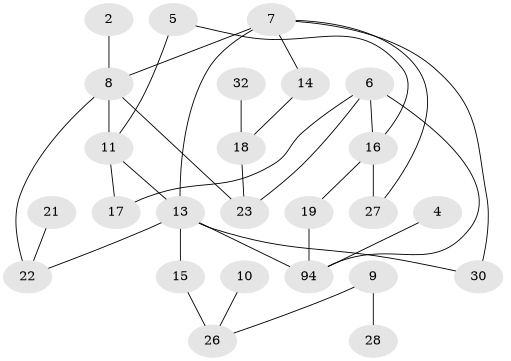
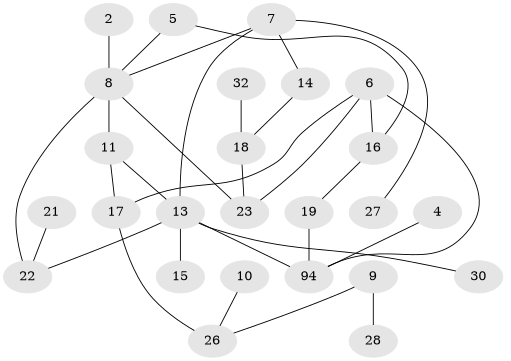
(148, 86) -> (141, 52)
(455, 90) -> none
(373, 180) -> none
(196, 309) -> (145, 288)
